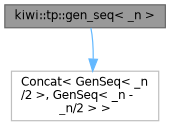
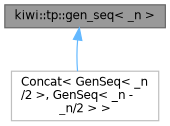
(93, 43) -> (77, 56)
